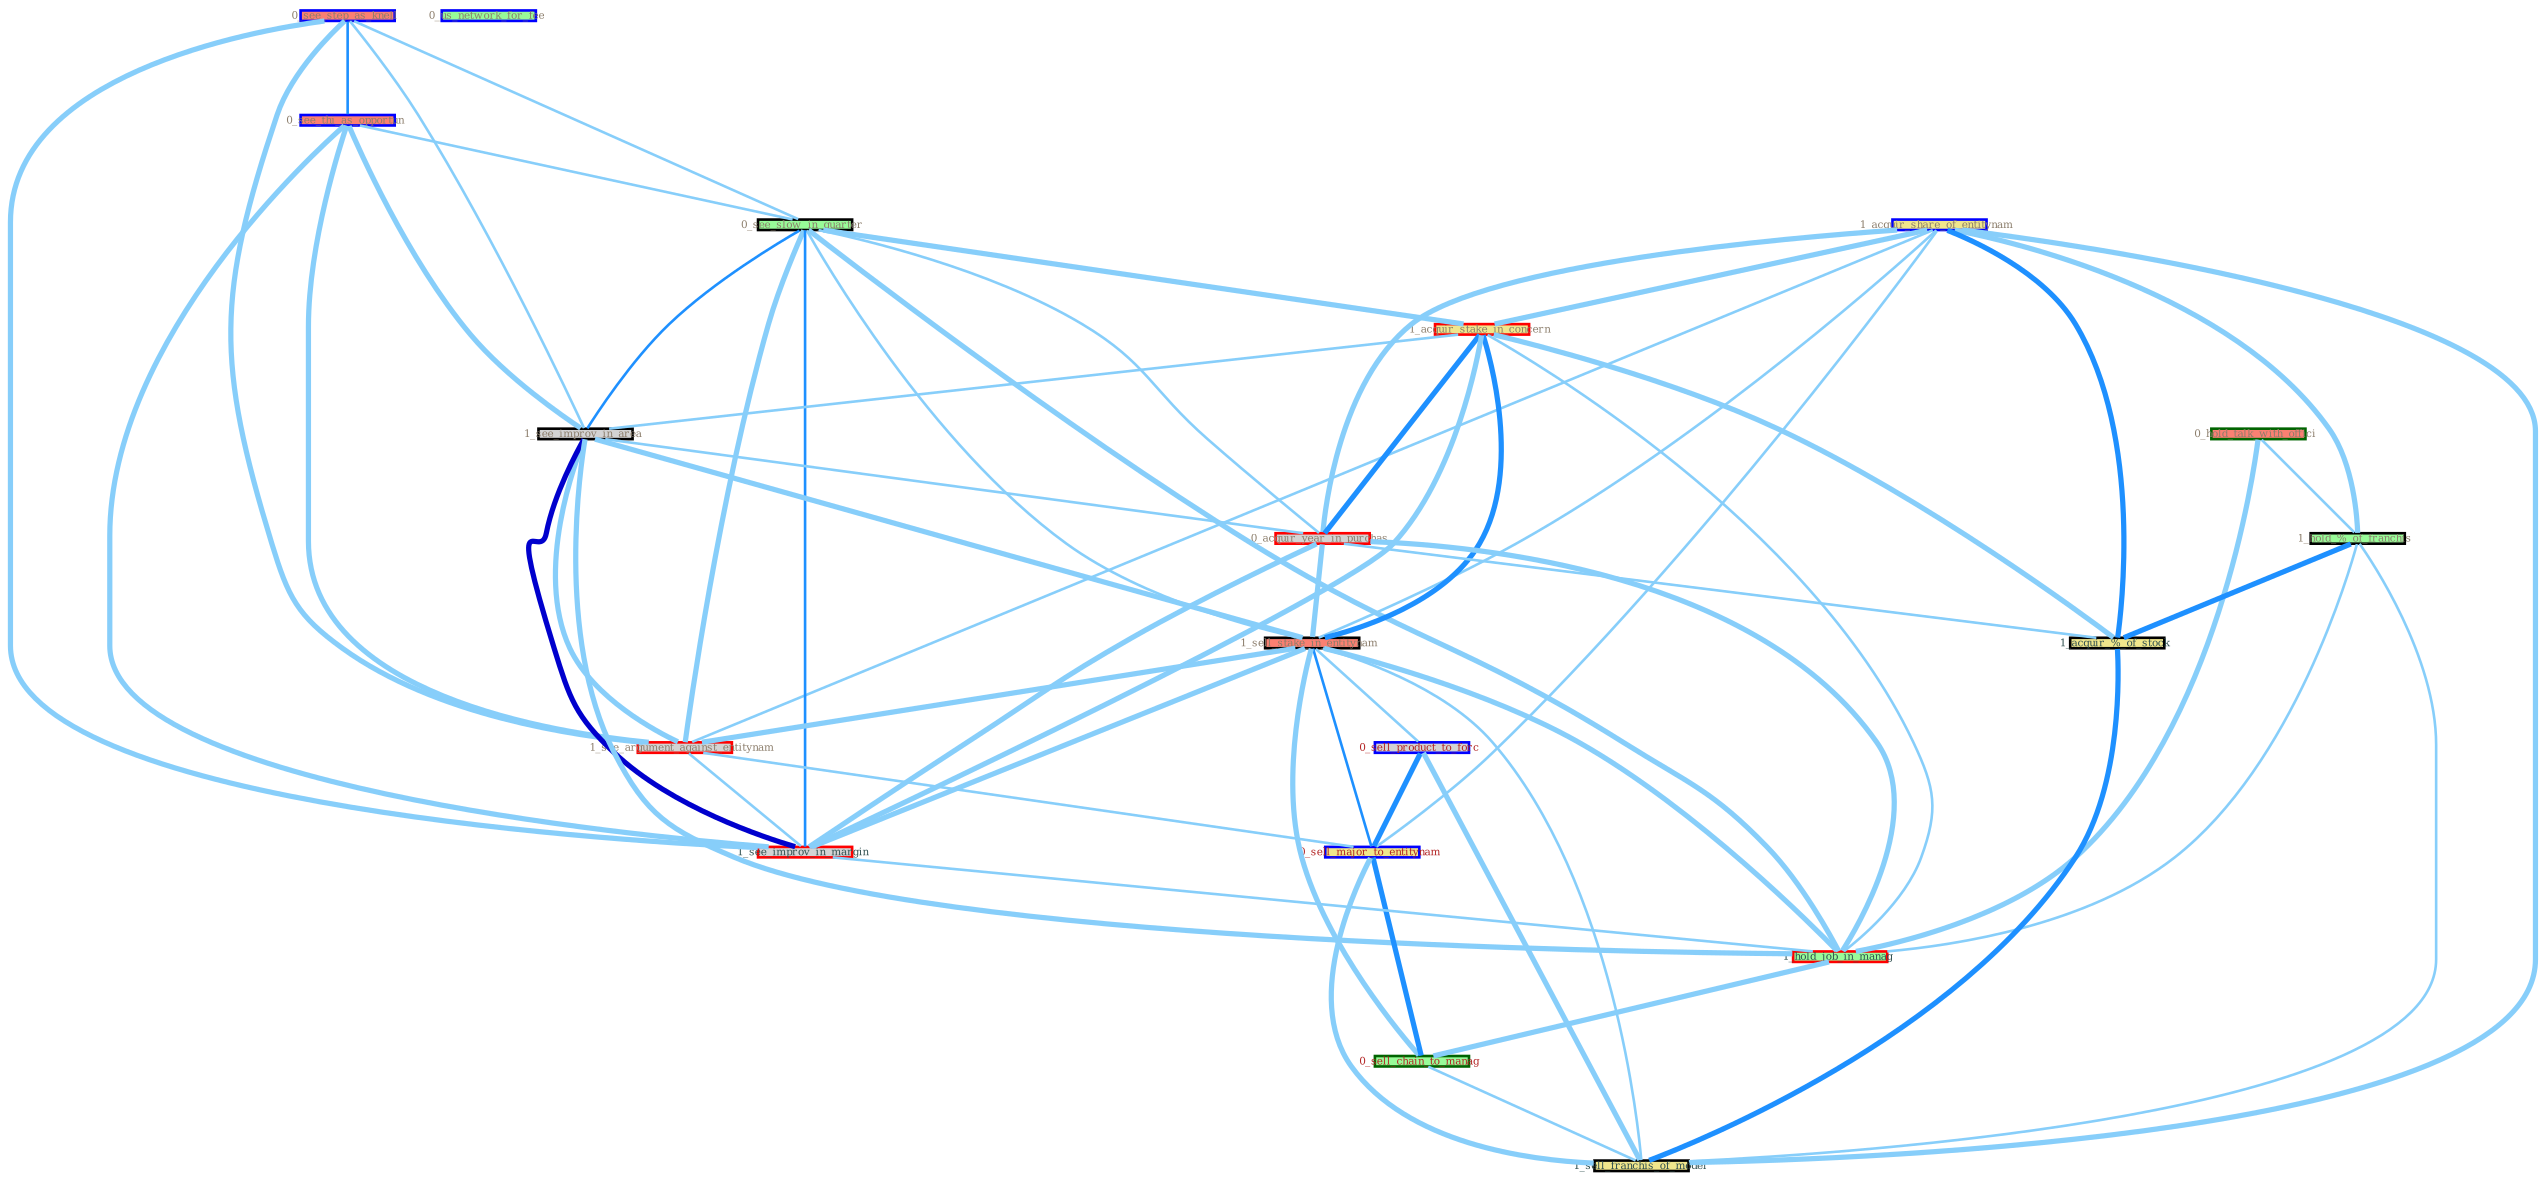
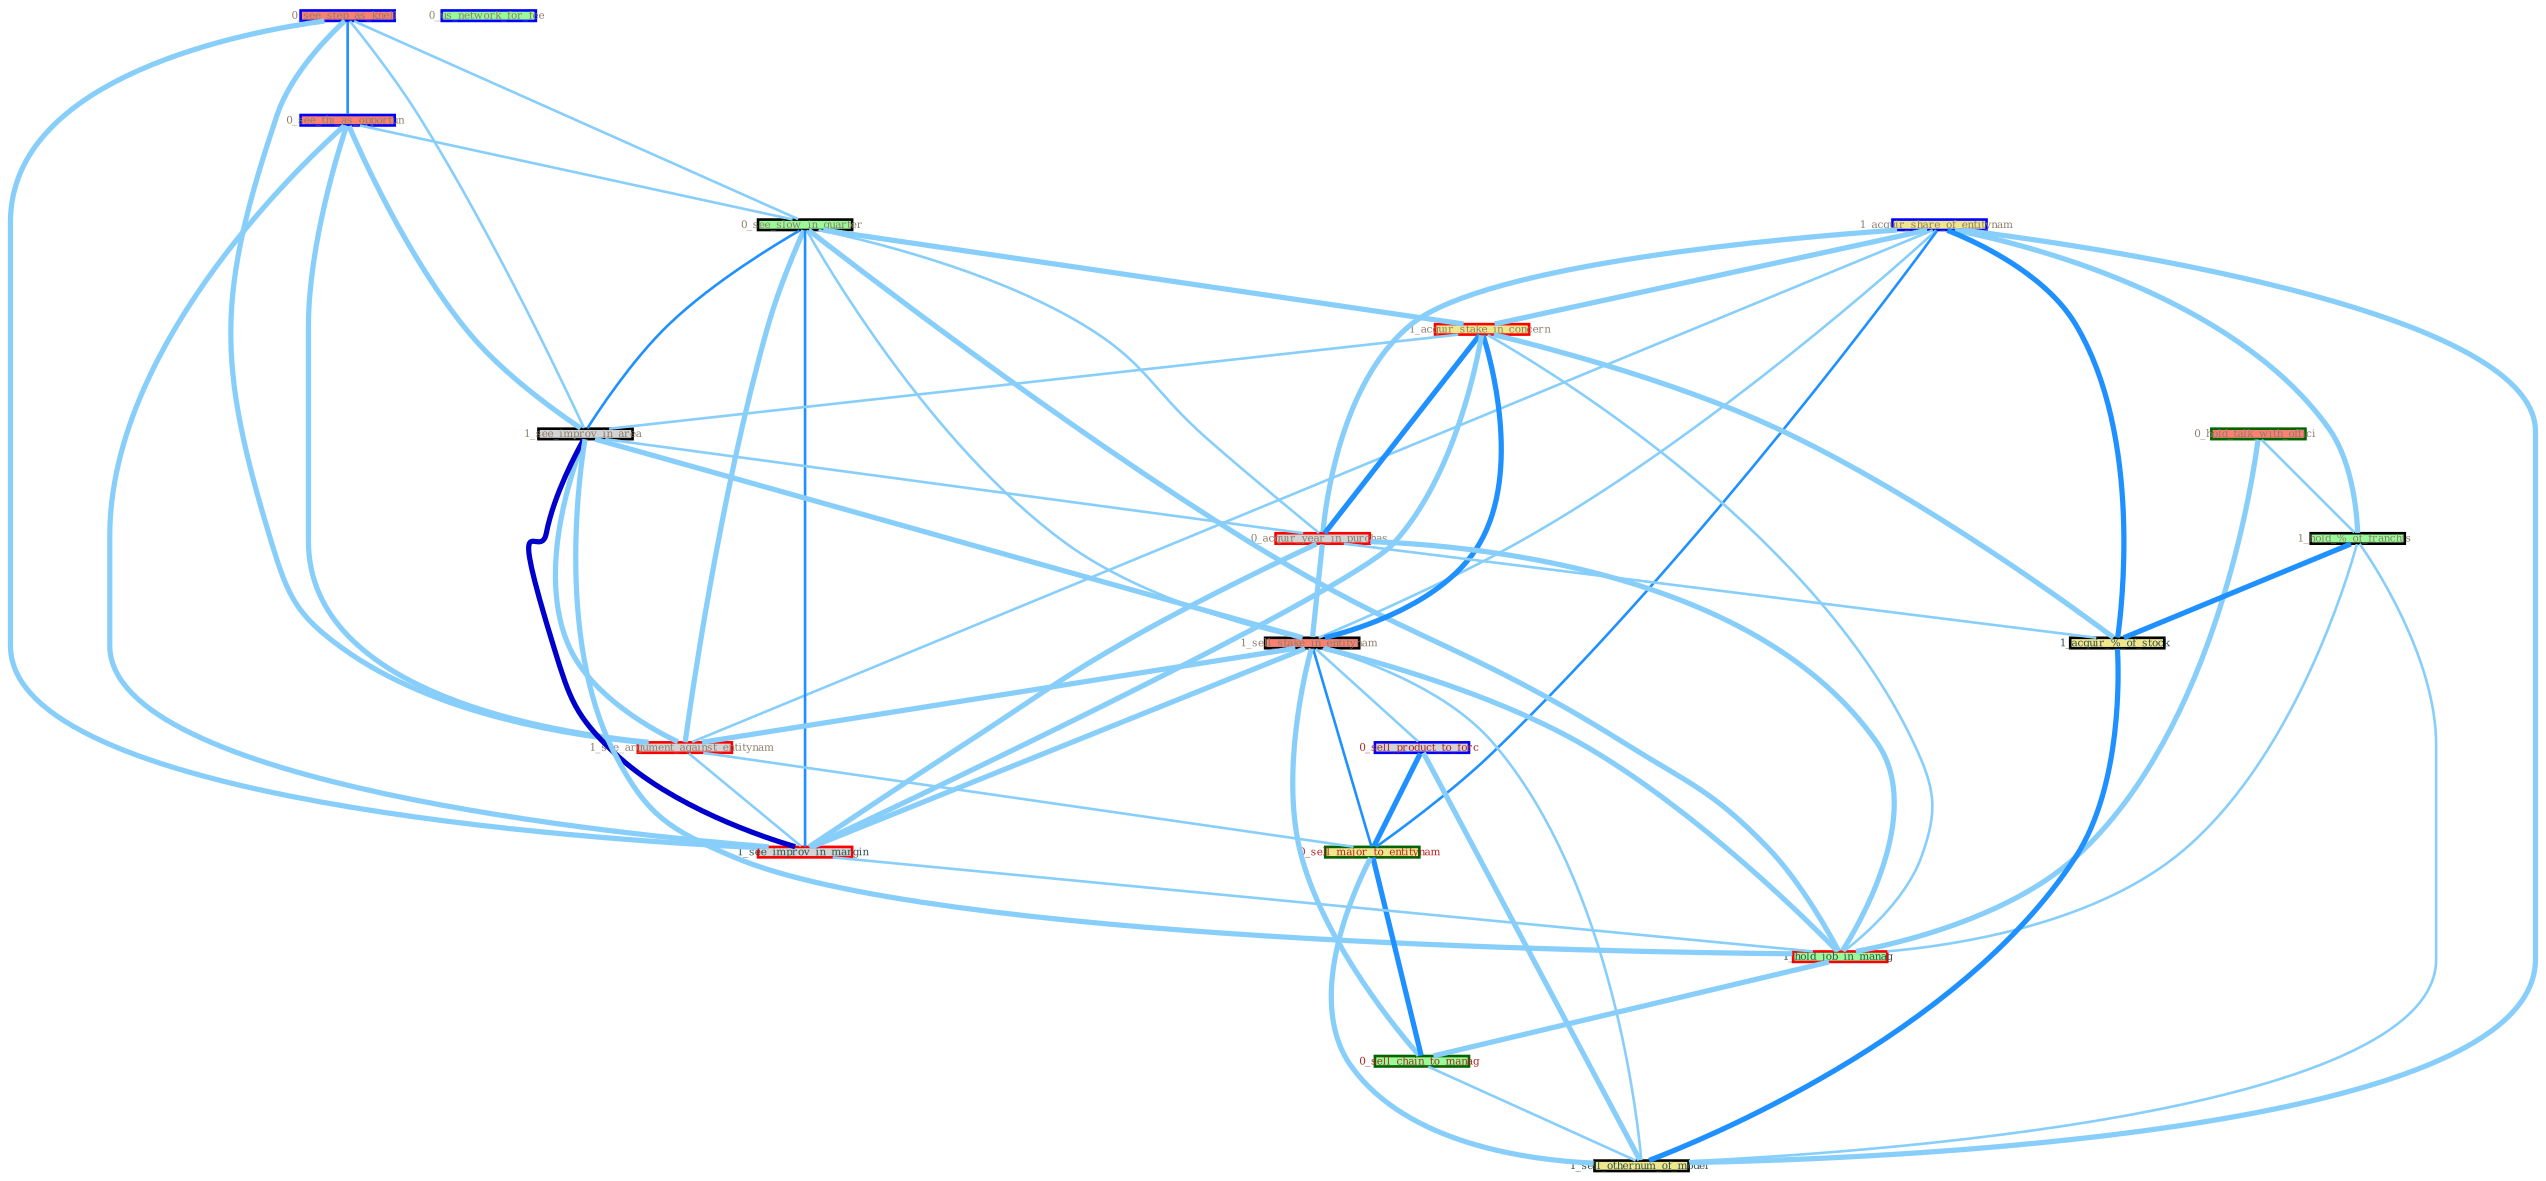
(1676, 557) -> (1676, 557)
(1372, 852) -> (1372, 852)
(1642, 1166) -> (1642, 1166)
